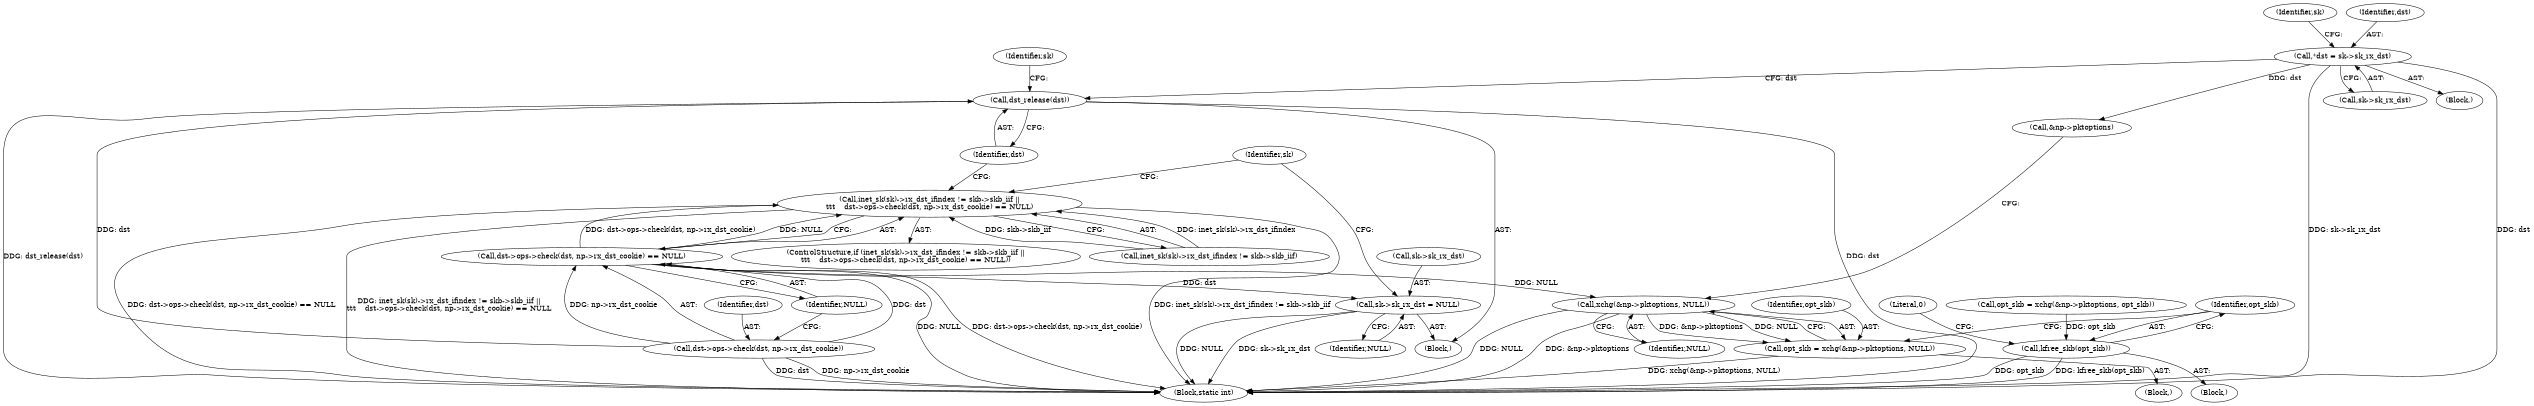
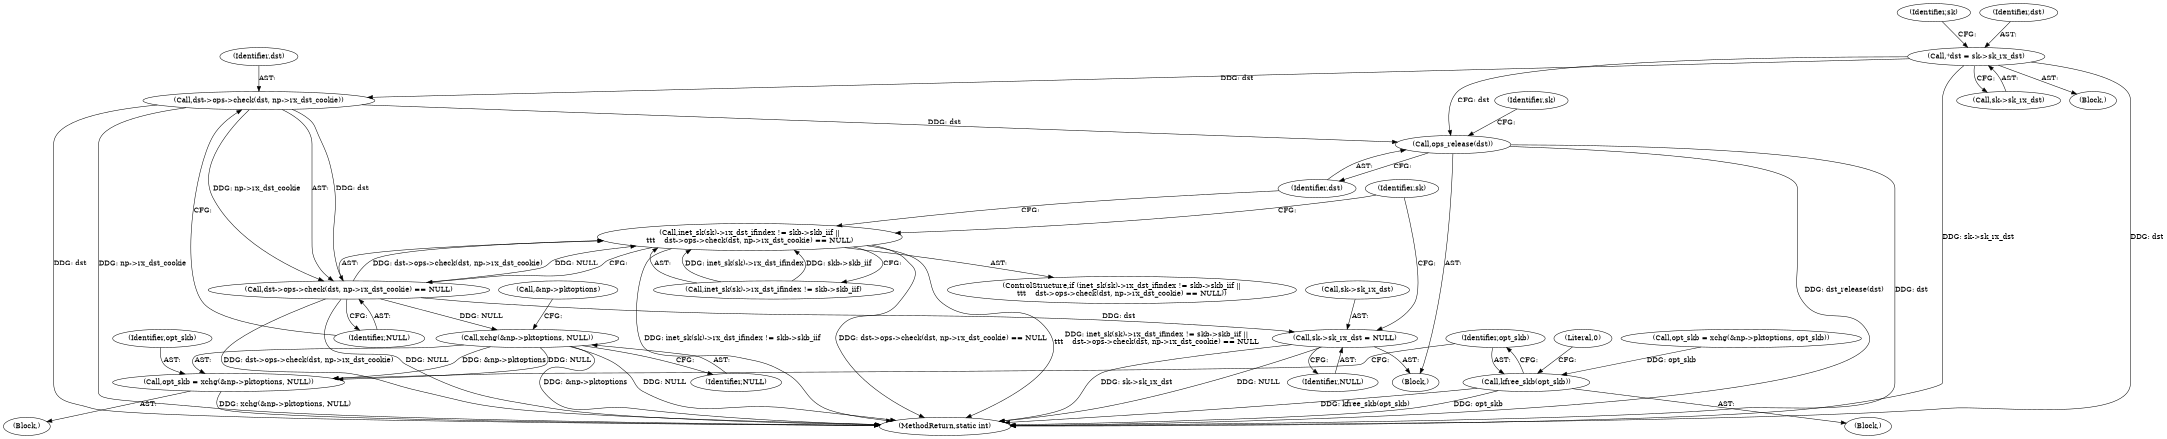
(2207, 91) -> (1141, 78)
(1030, 101) -> (1453, 145)
(1793, 322) -> none
(1204, 393) -> (945, 426)
